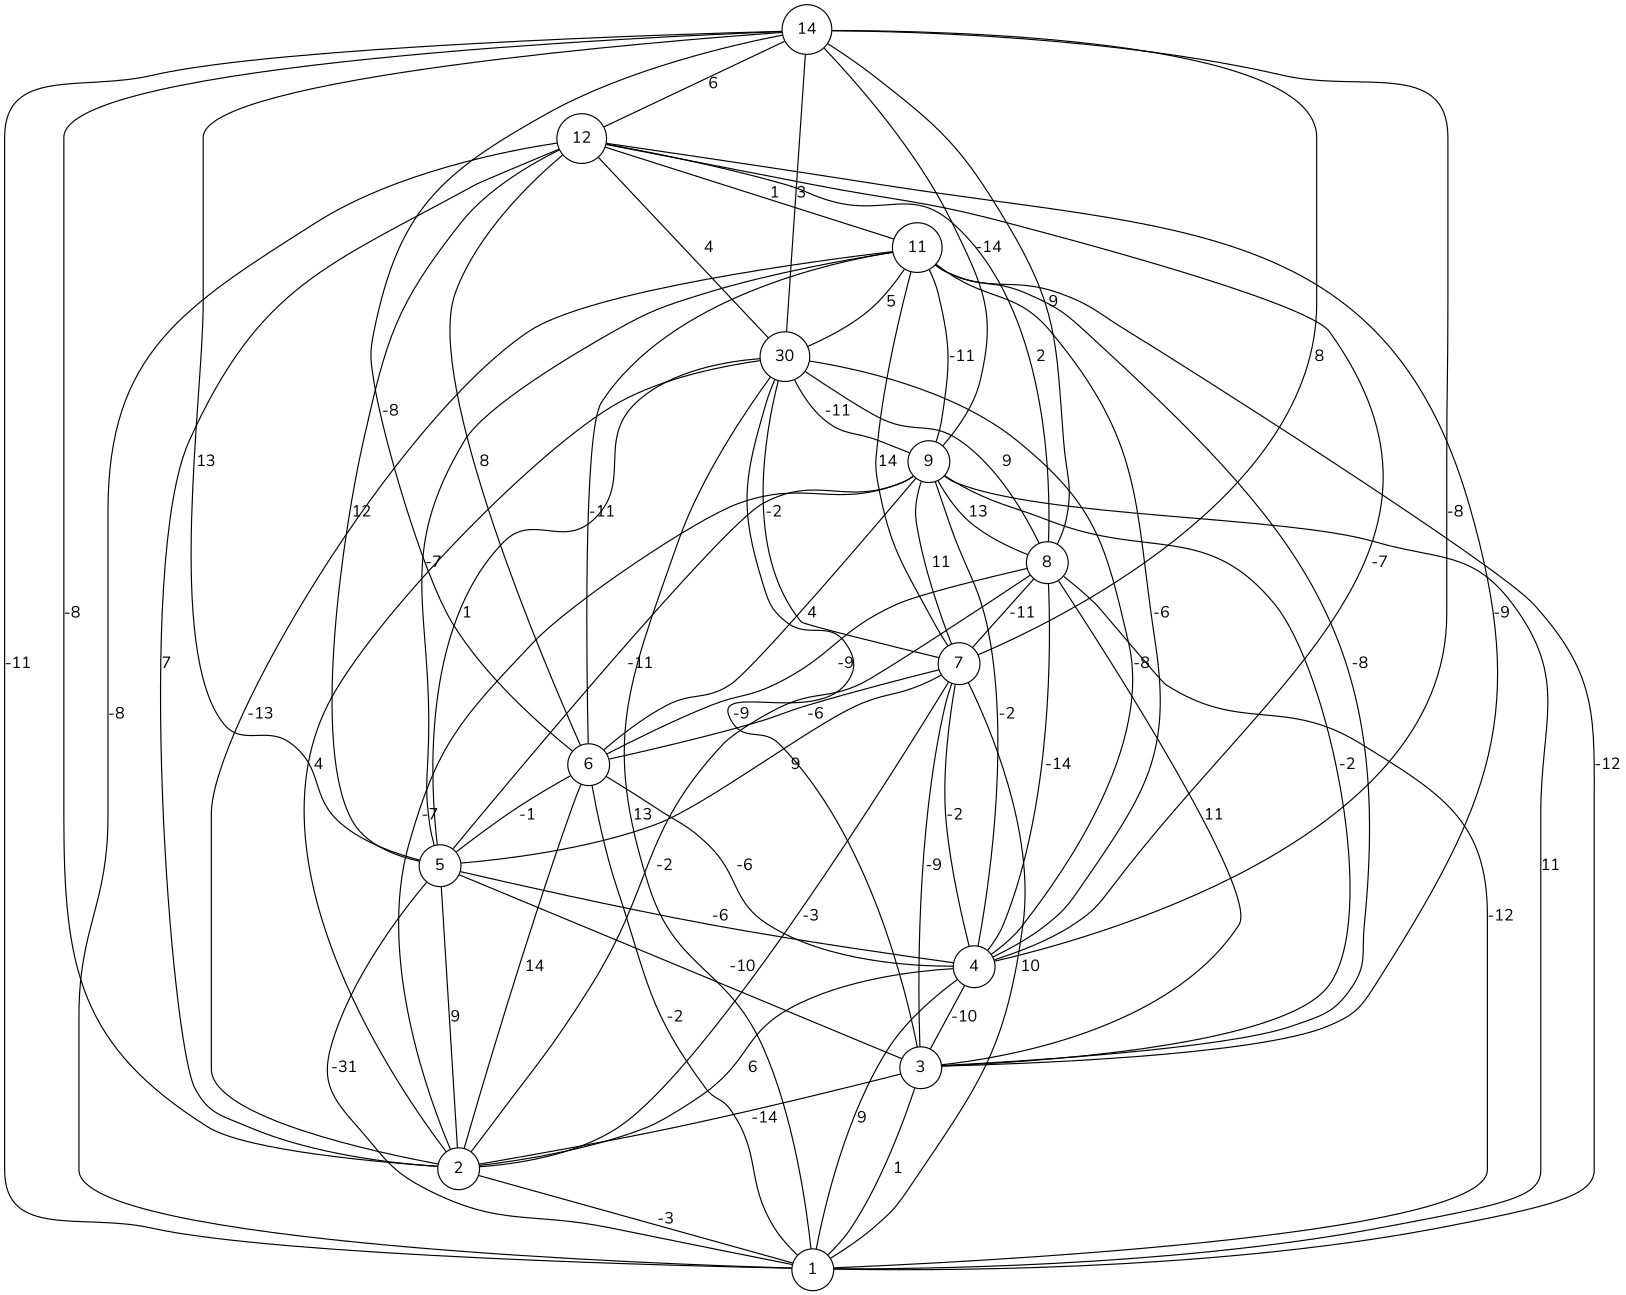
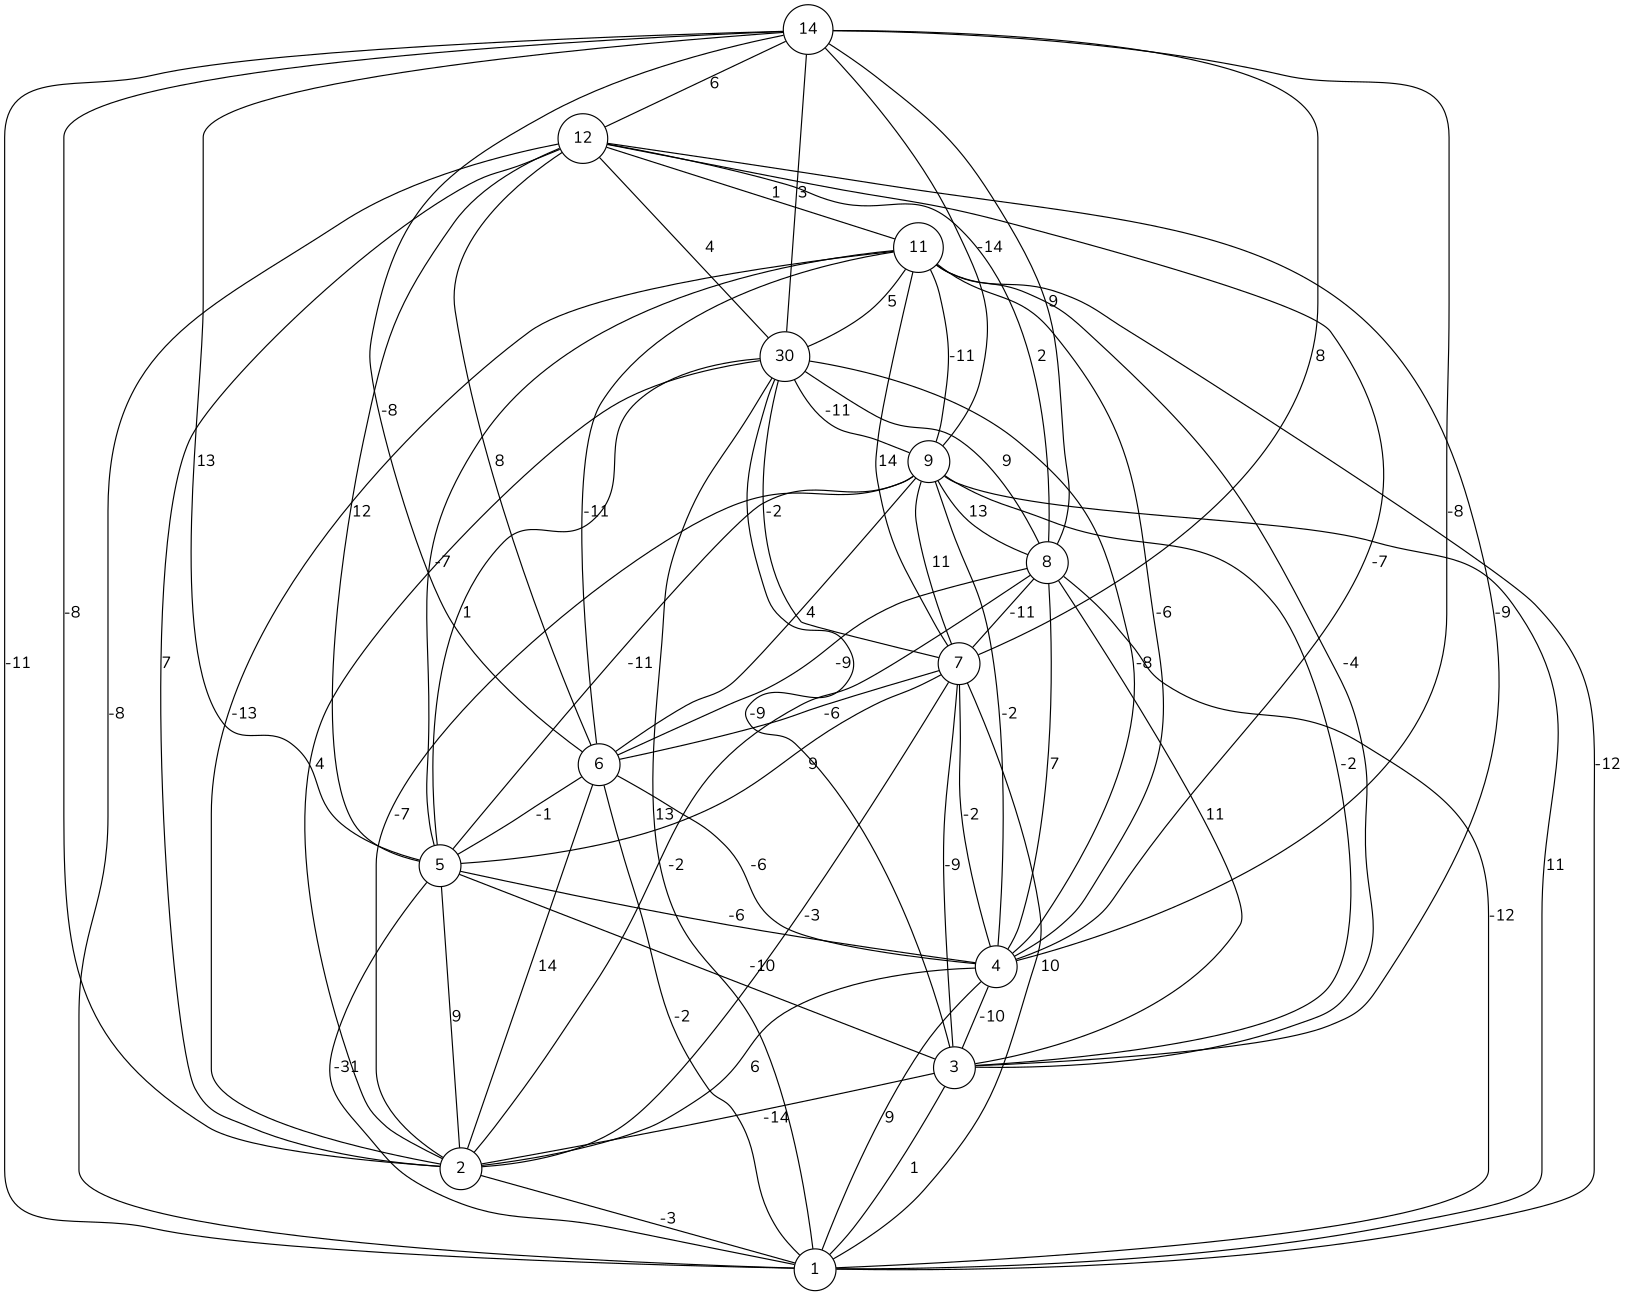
(1360, 664) -> (1351, 664)
(1058, 765) -> (1055, 765)
